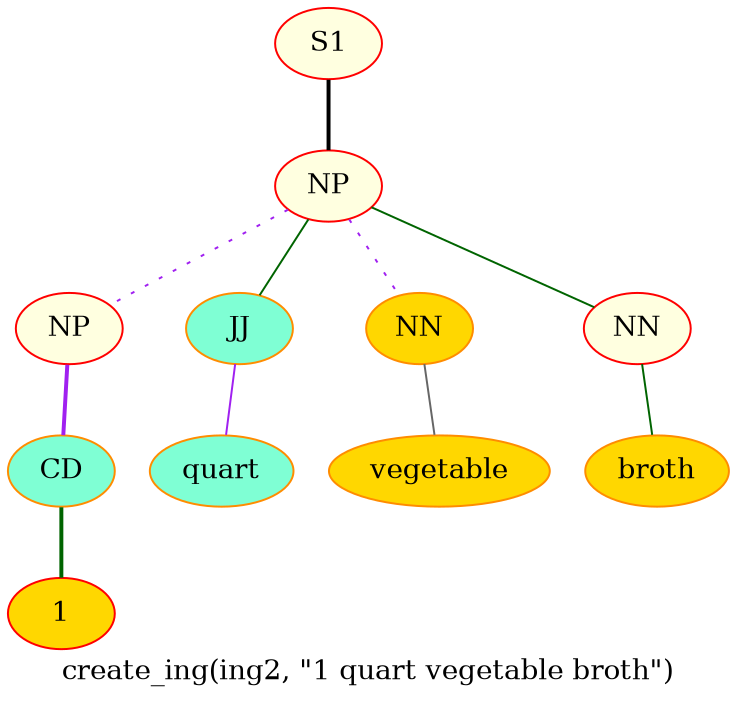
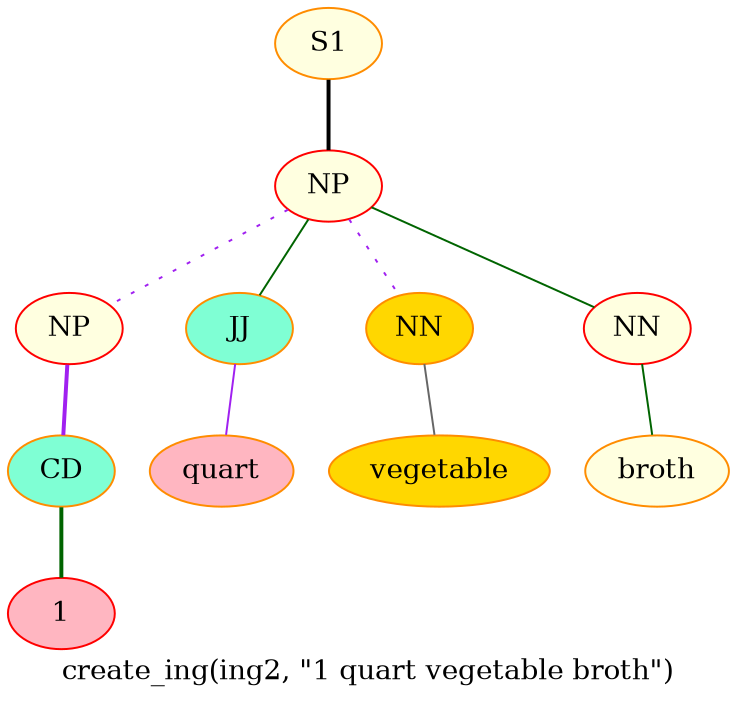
(329, 44) -> (329, 44)
(222, 471) -> (222, 471)
(657, 471) -> (657, 471)
(61, 614) -> (61, 614)
